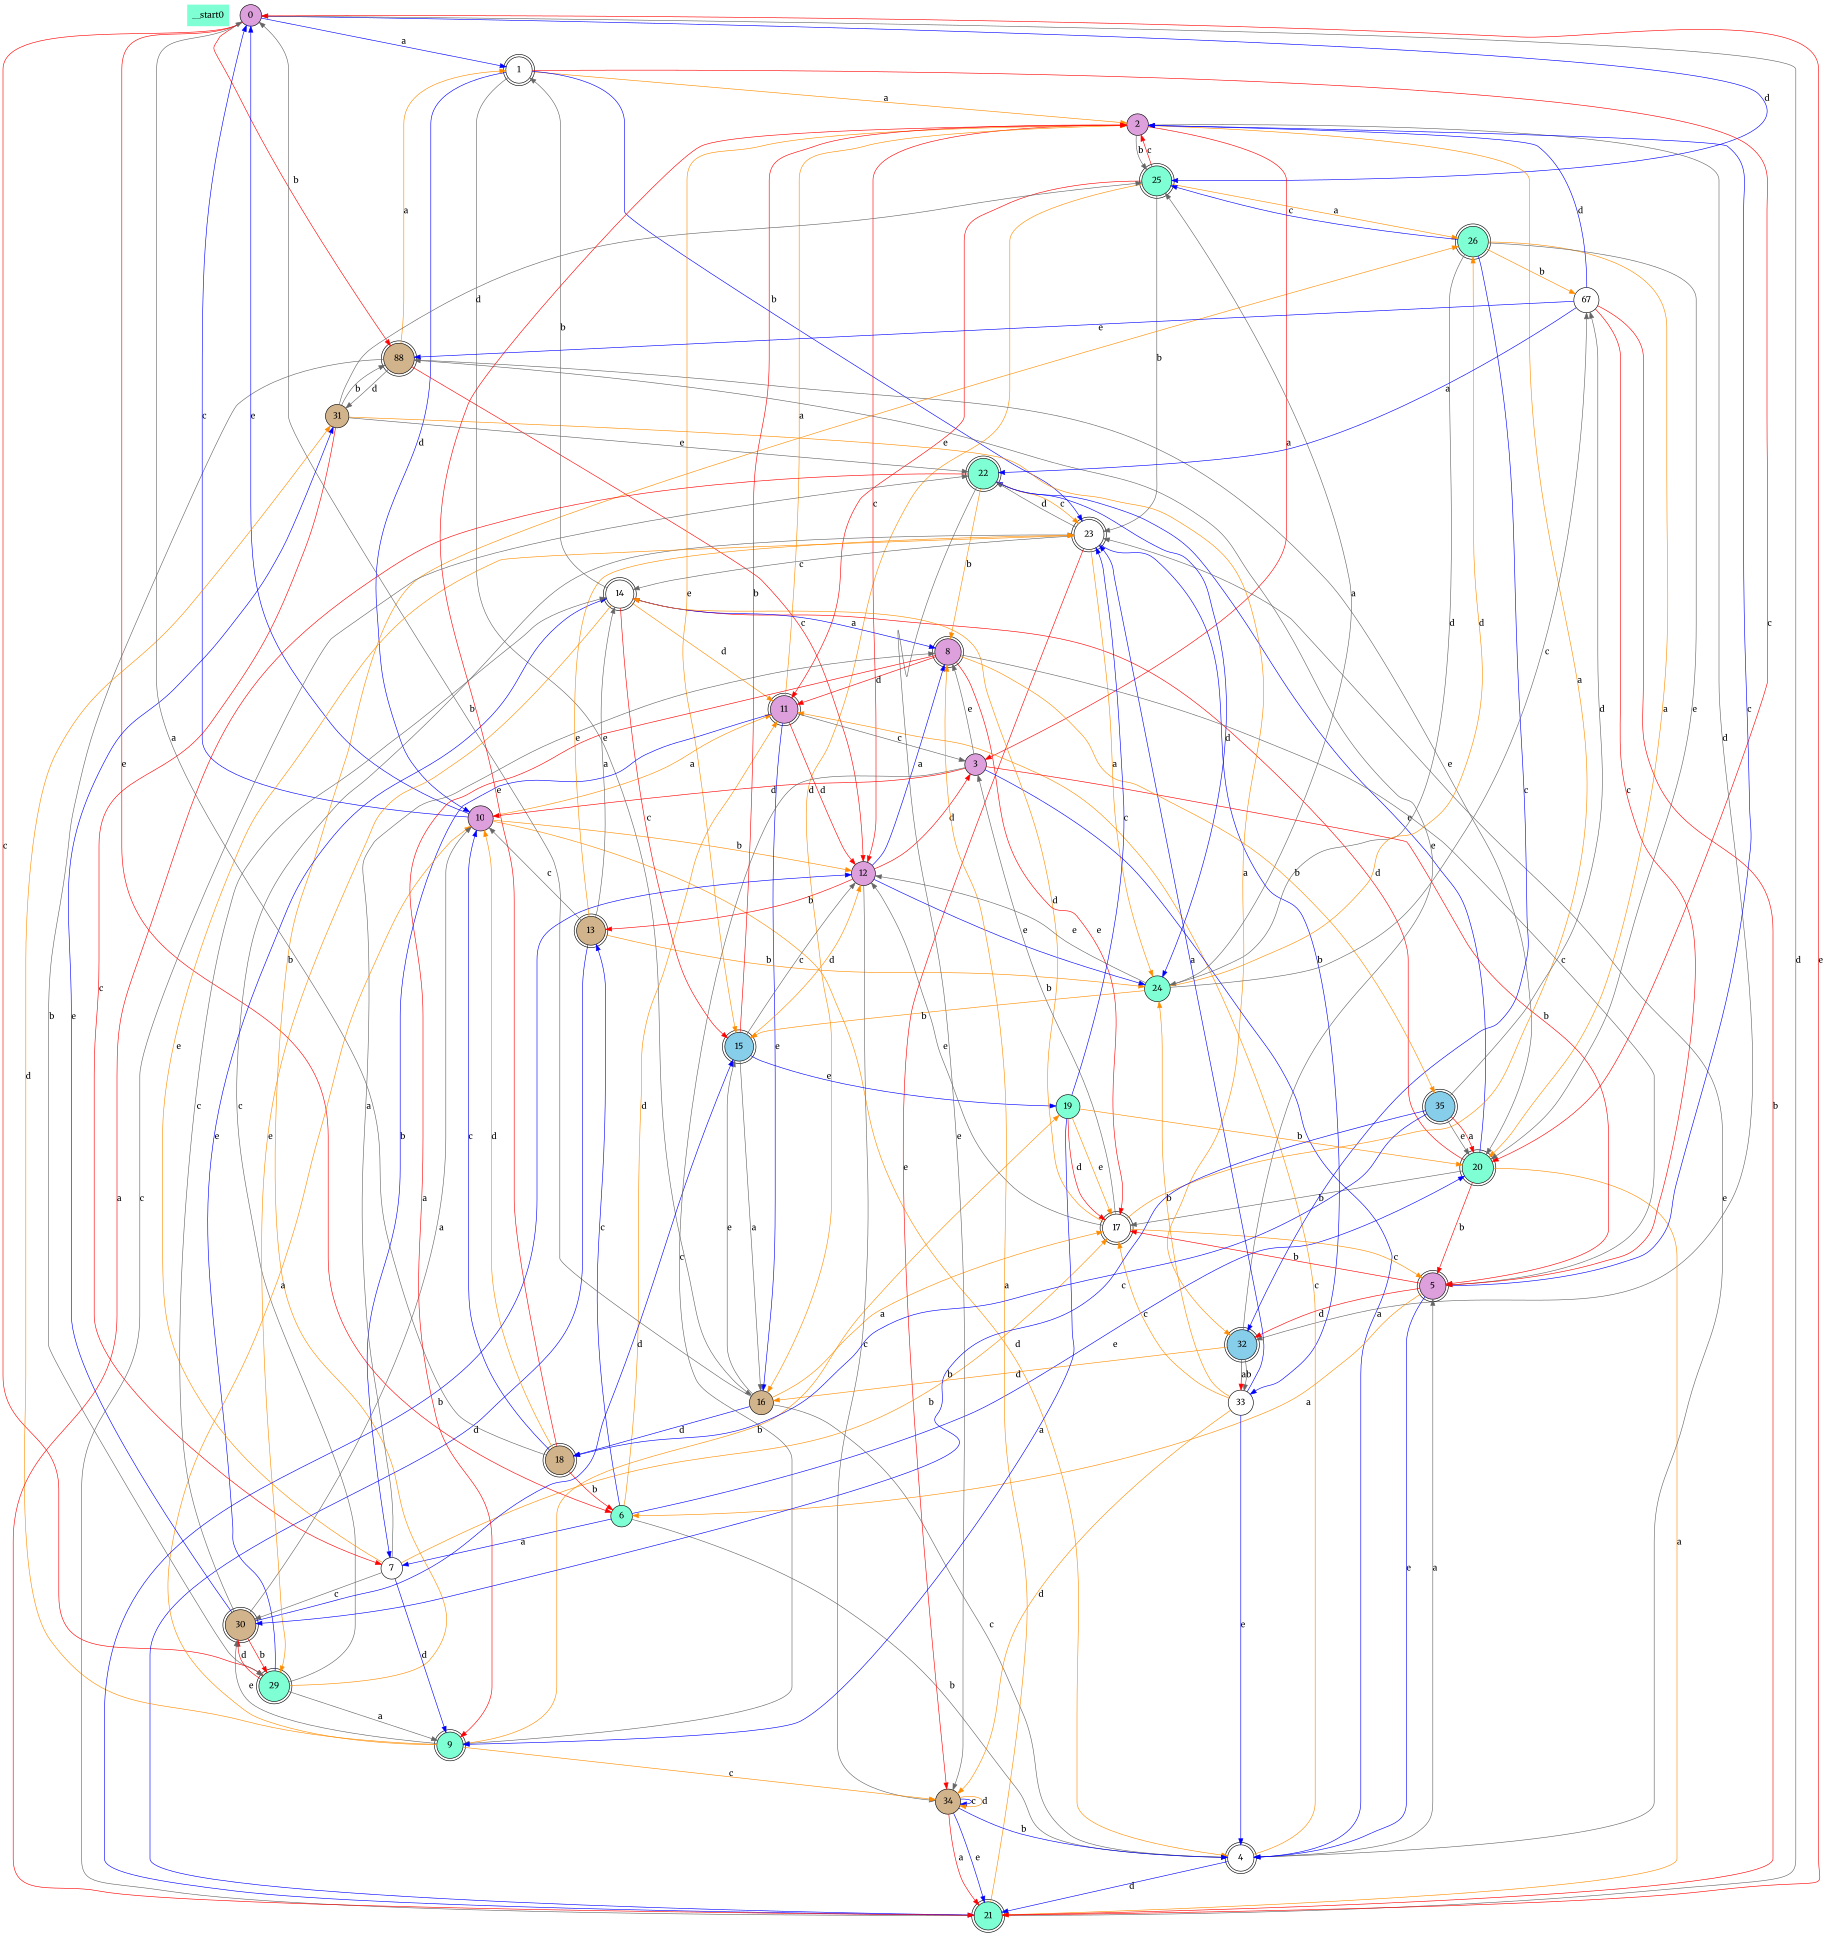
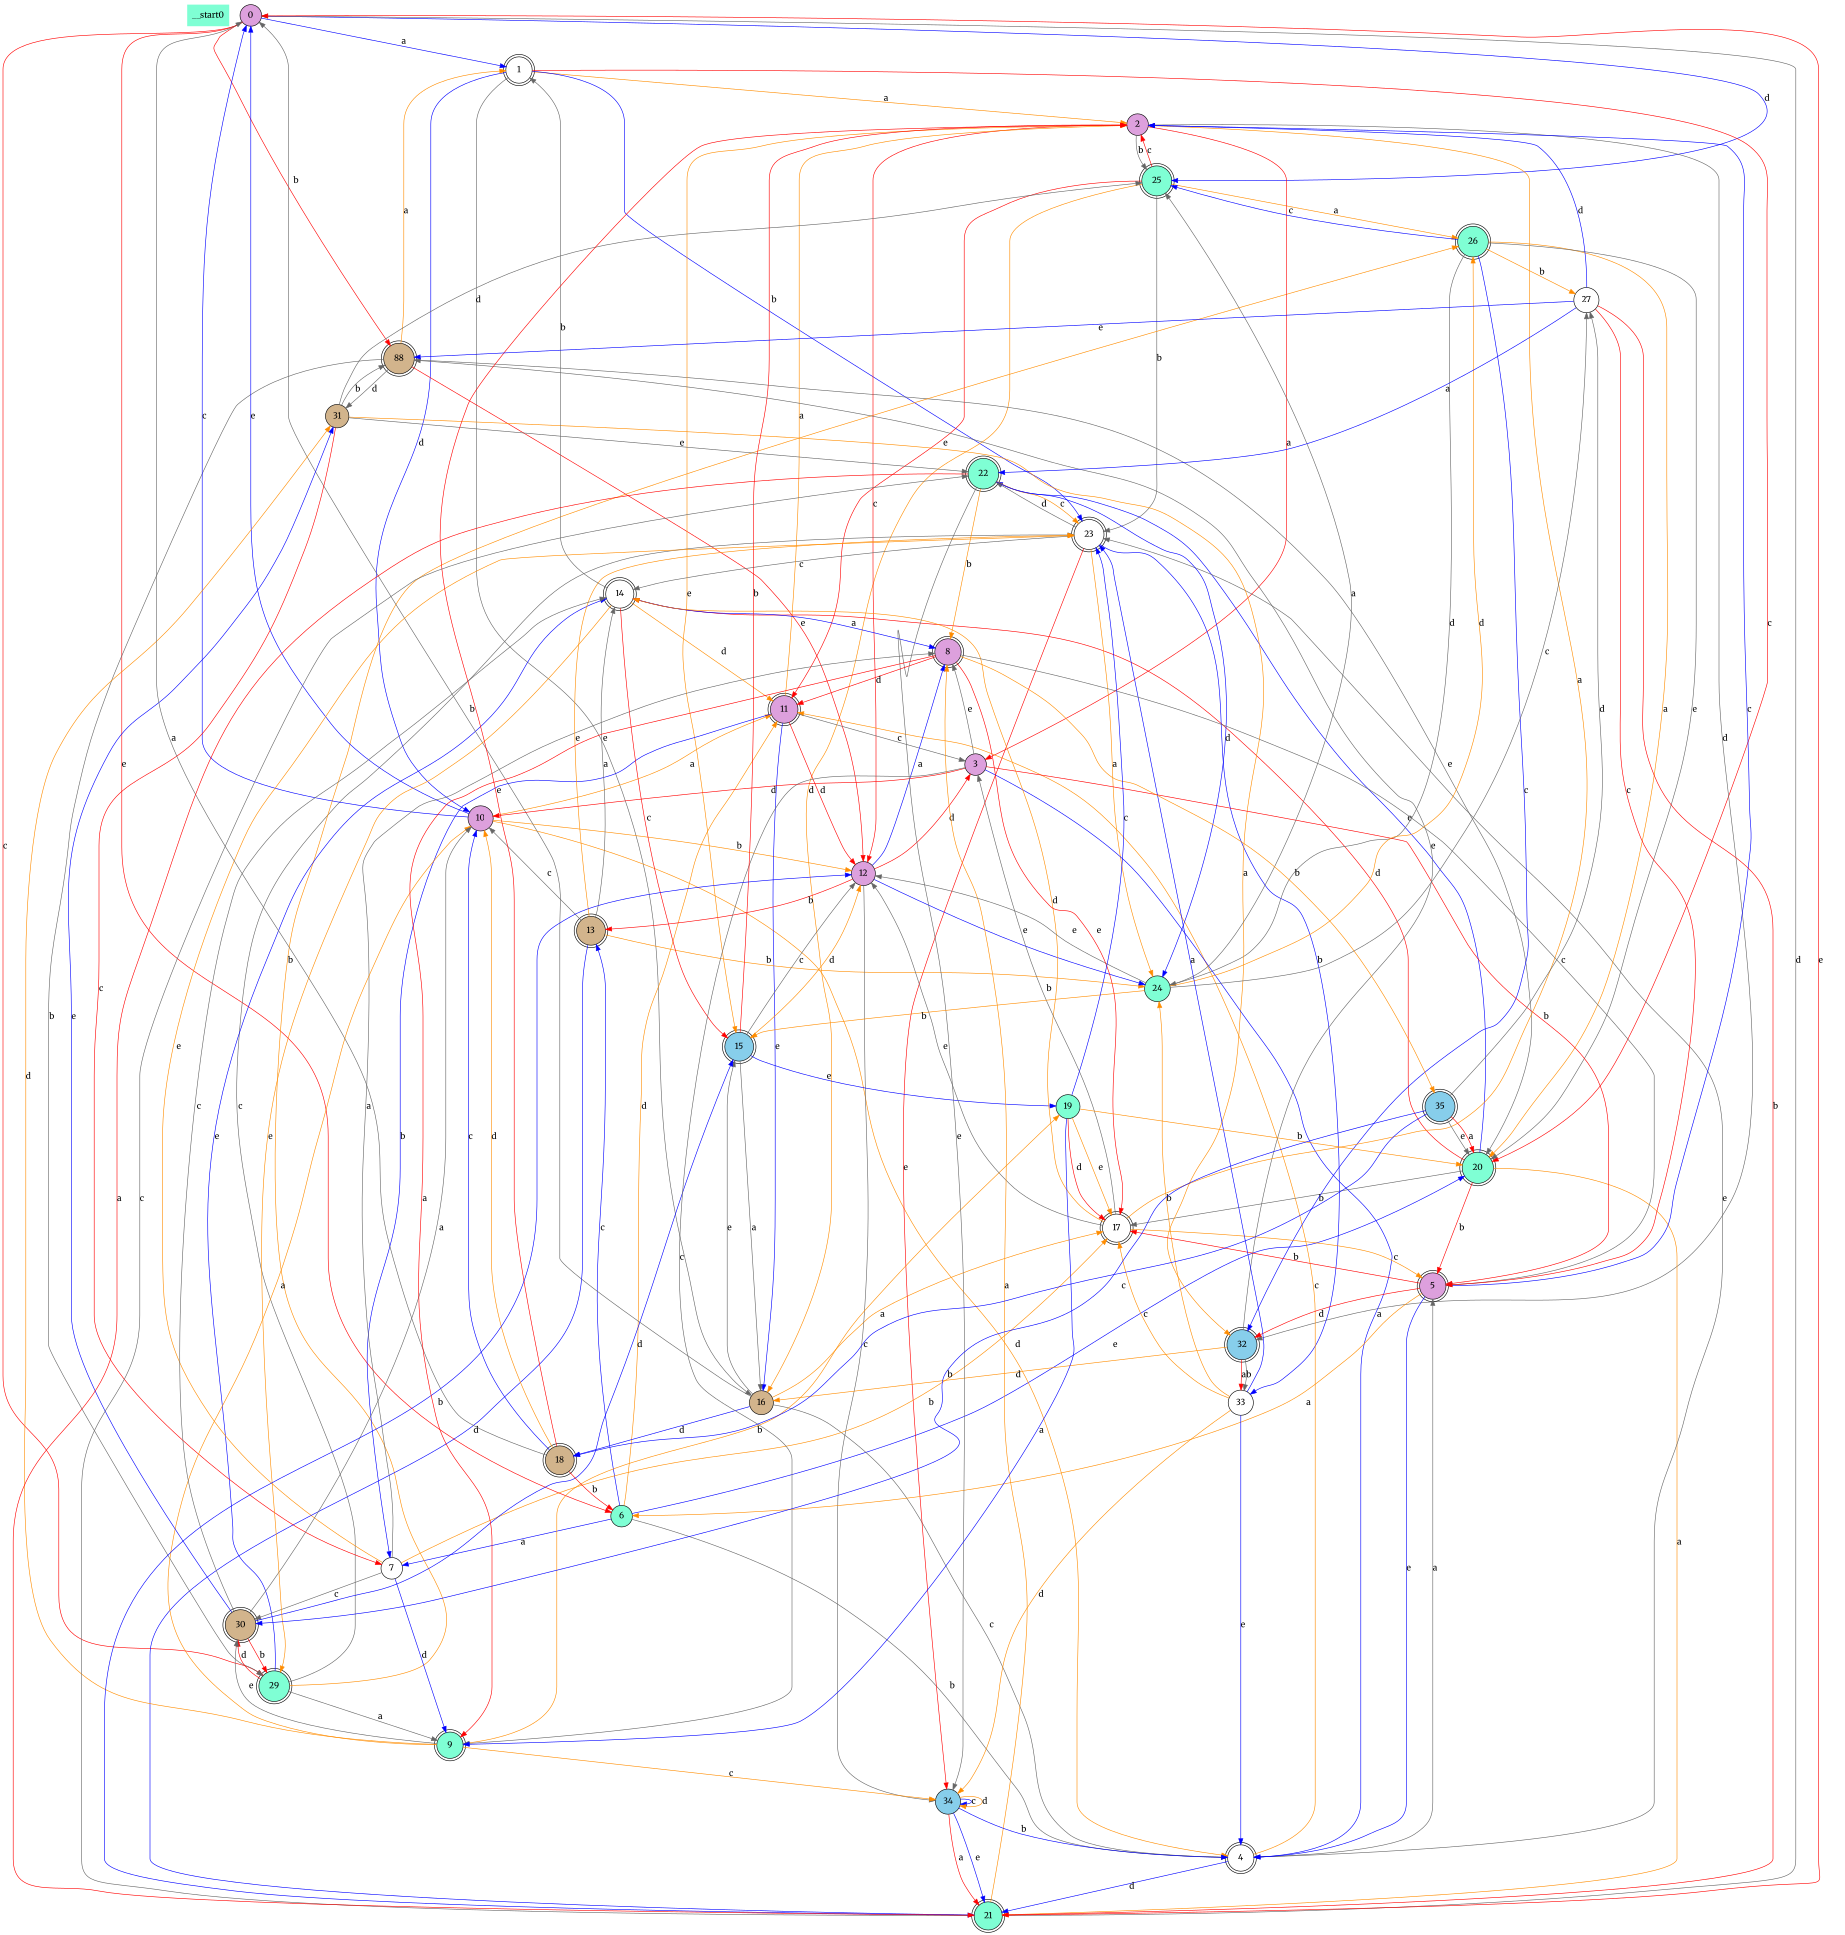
(1586, 300) -> (1586, 300)
(803, 623) -> (803, 623)
(948, 1802) -> (948, 1802)
